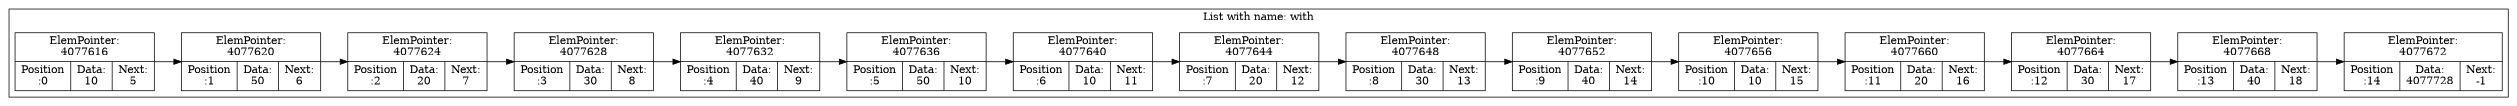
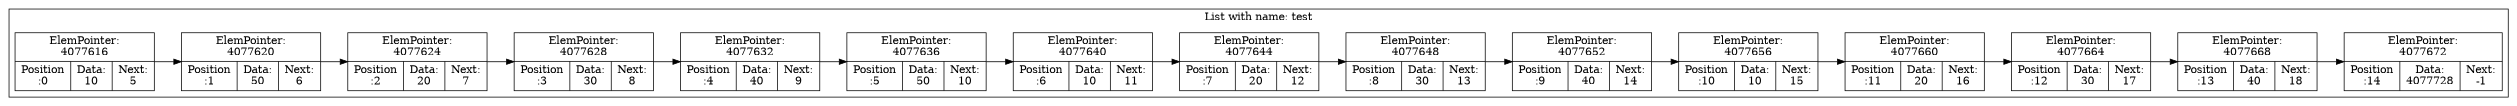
(1259, 18) -> (1259, 18)
